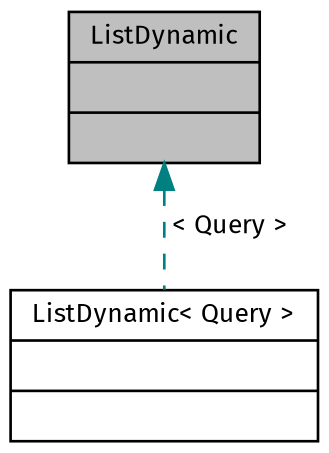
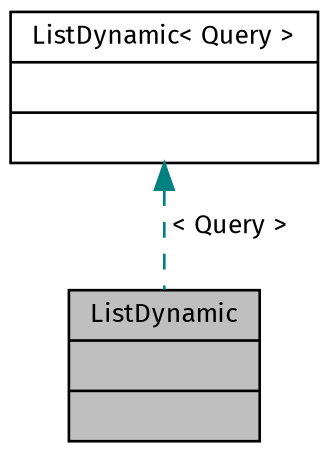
(164, 240) -> (164, 240)
